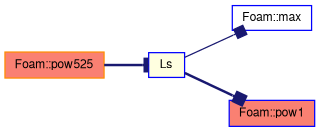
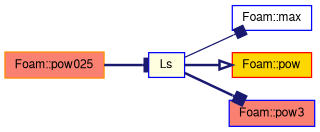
(55, 65) -> (55, 65)
none -> (272, 65)
(272, 113) -> (272, 113)
